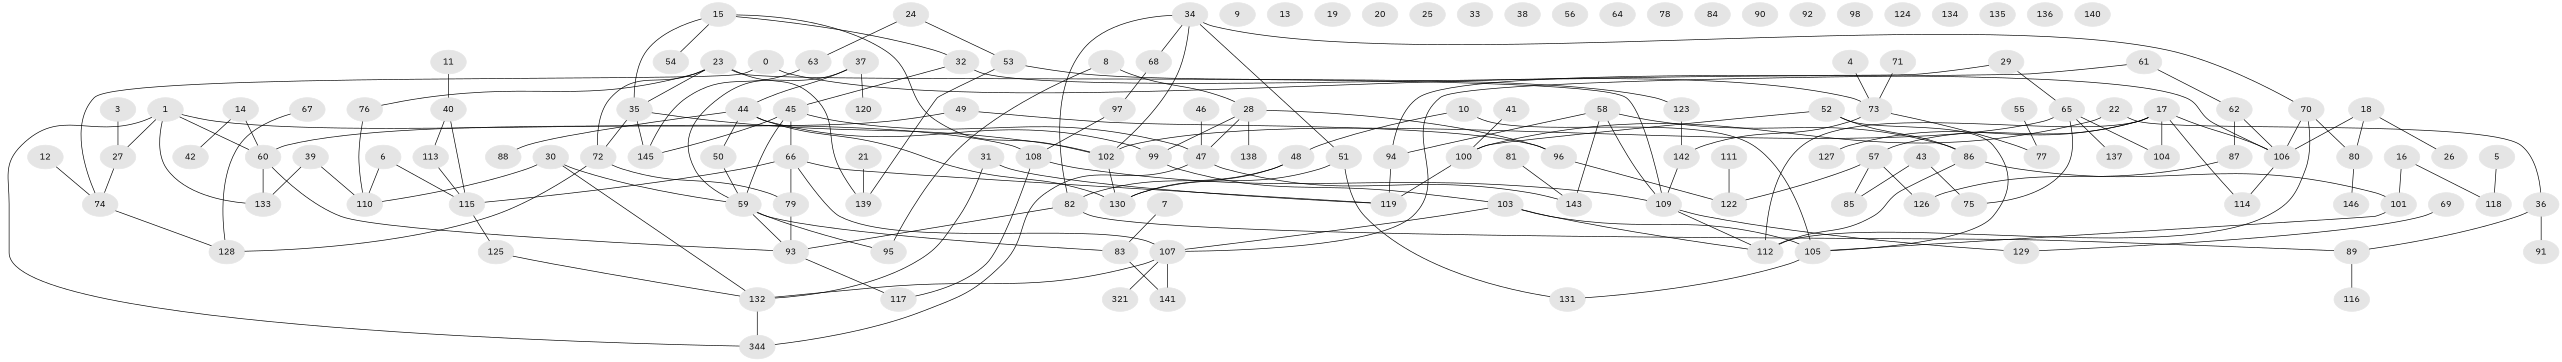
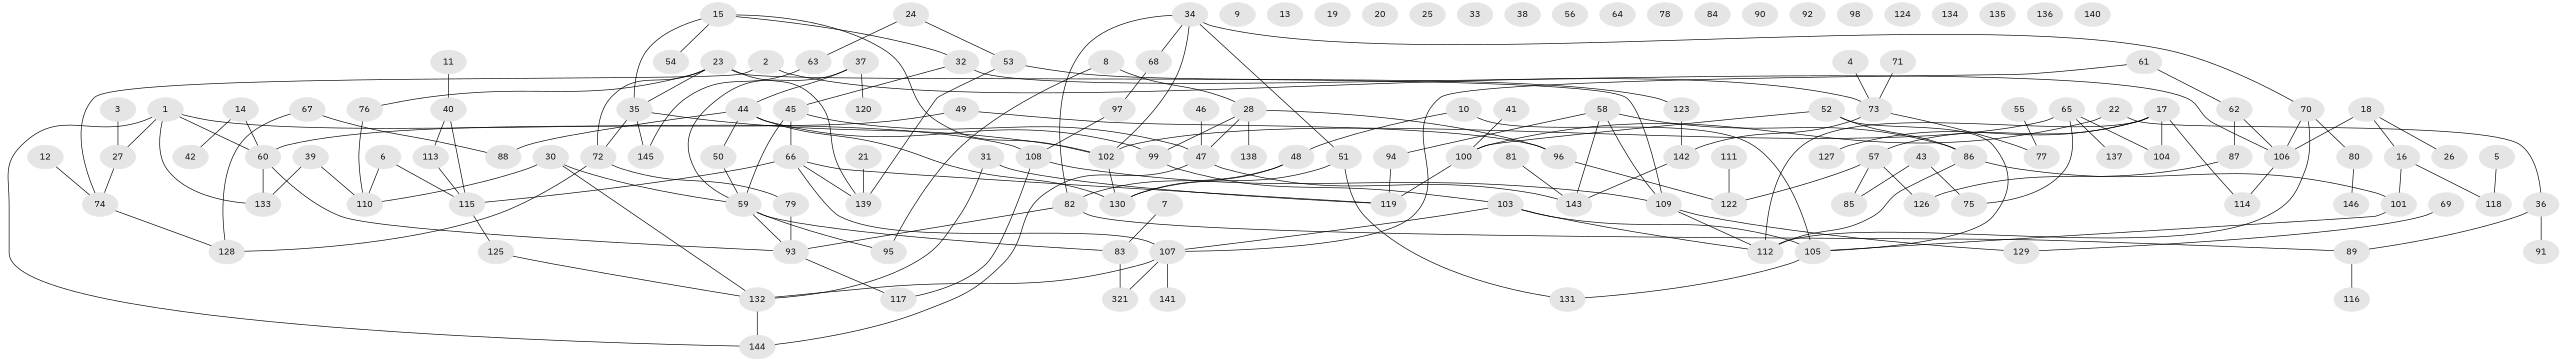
(766, 62) -> (766, 62)
(2006, 62) -> none
(2222, 133) -> none
(2360, 133) -> (2384, 133)
none -> (404, 135)
(720, 137) -> none
(791, 181) -> (827, 181)
(1673, 181) -> (1628, 181)
(1141, 273) -> (1120, 276)
(757, 347) -> (757, 347)
